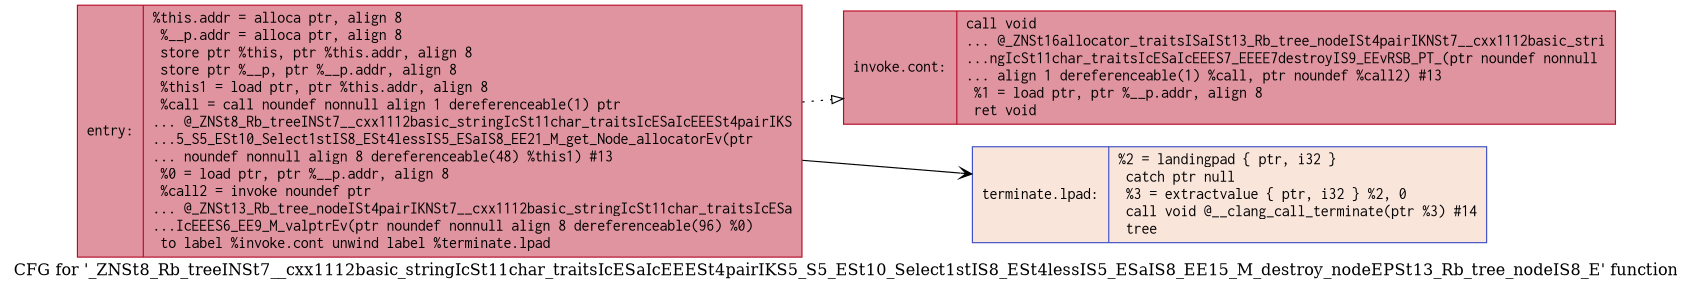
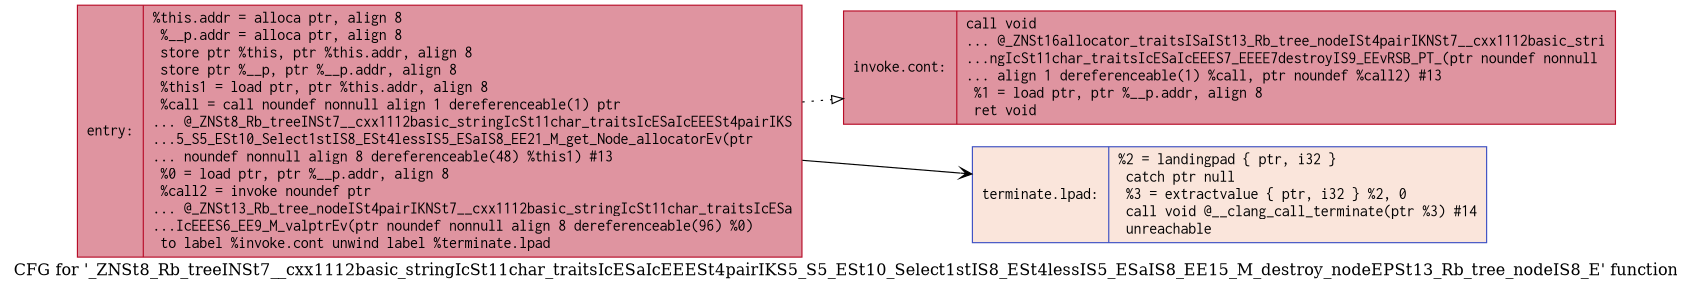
(1138, 229) -> (1165, 229)
